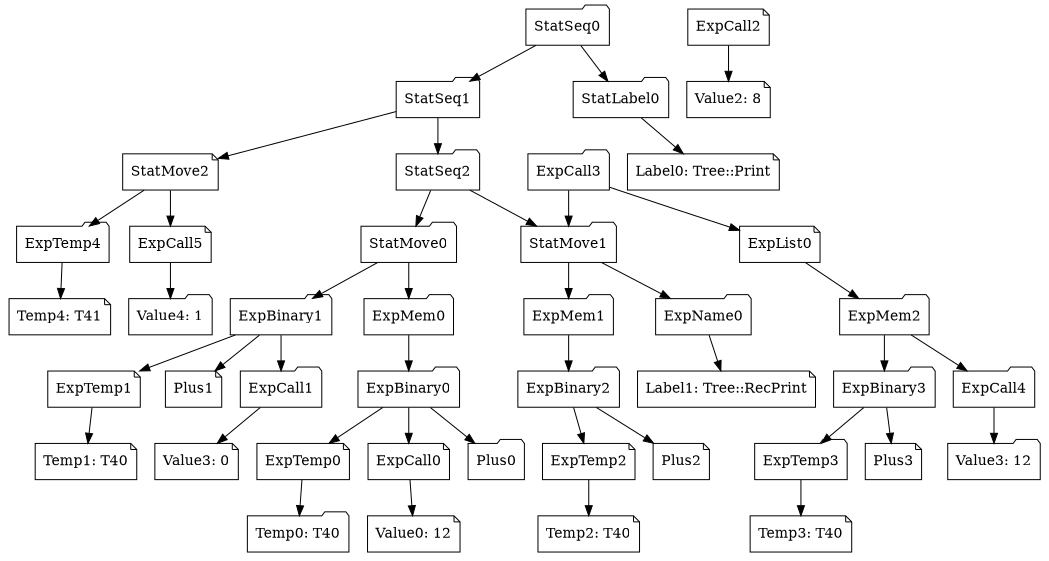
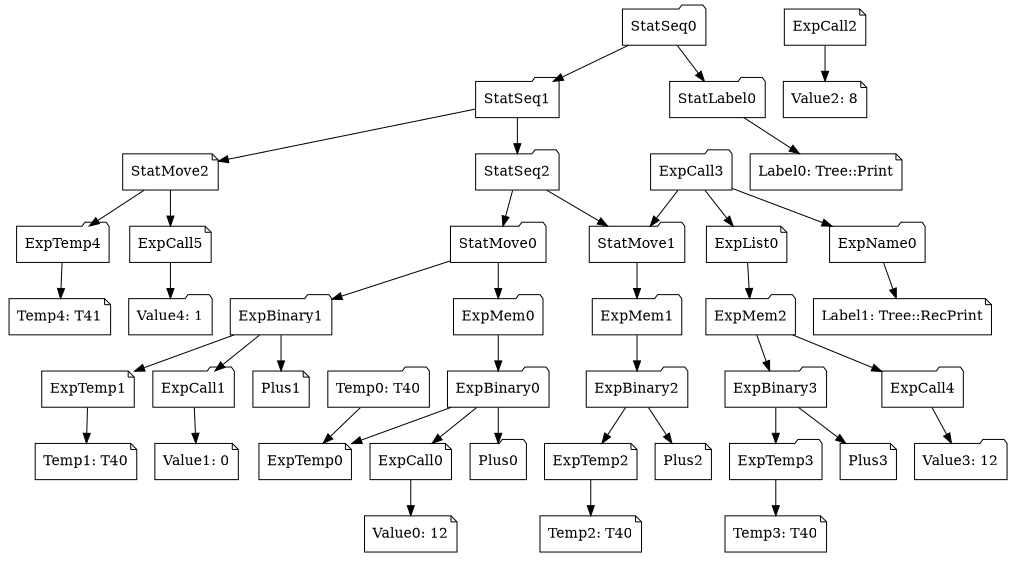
(631, 278) -> (777, 205)
(197, 462) -> (197, 462)
(301, 493) -> (345, 422)
